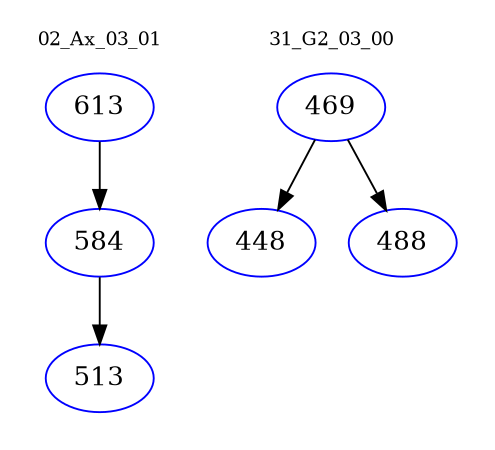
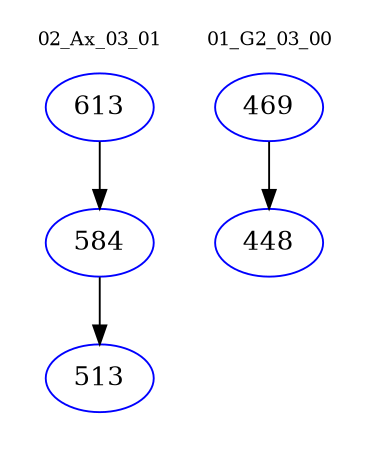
(332, 40) -> (270, 40)
(403, 243) -> none
